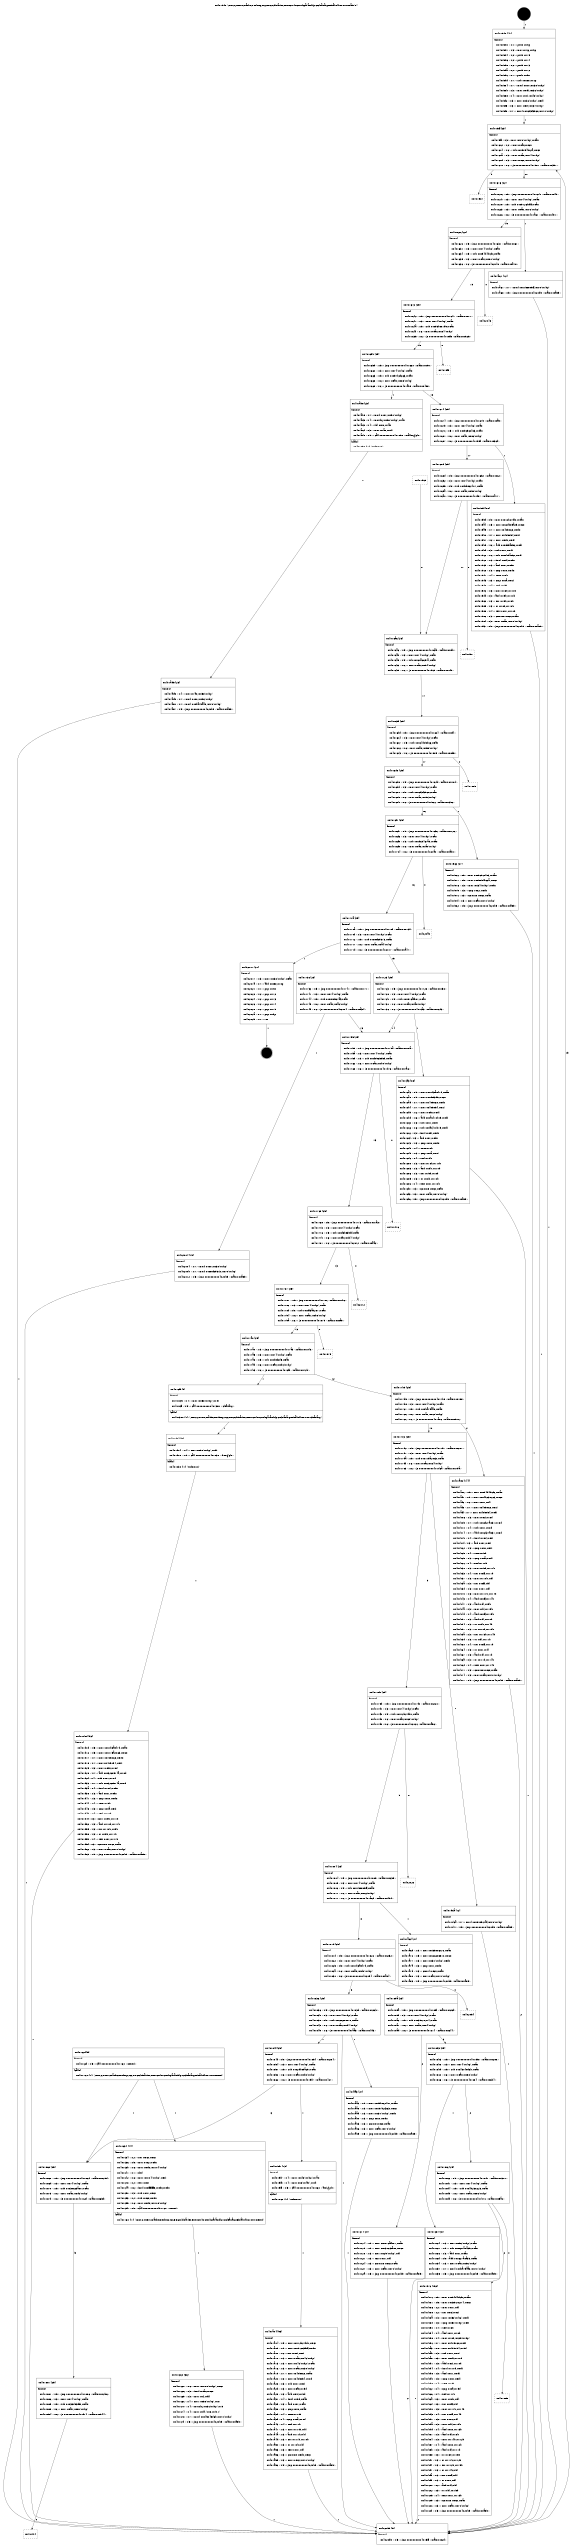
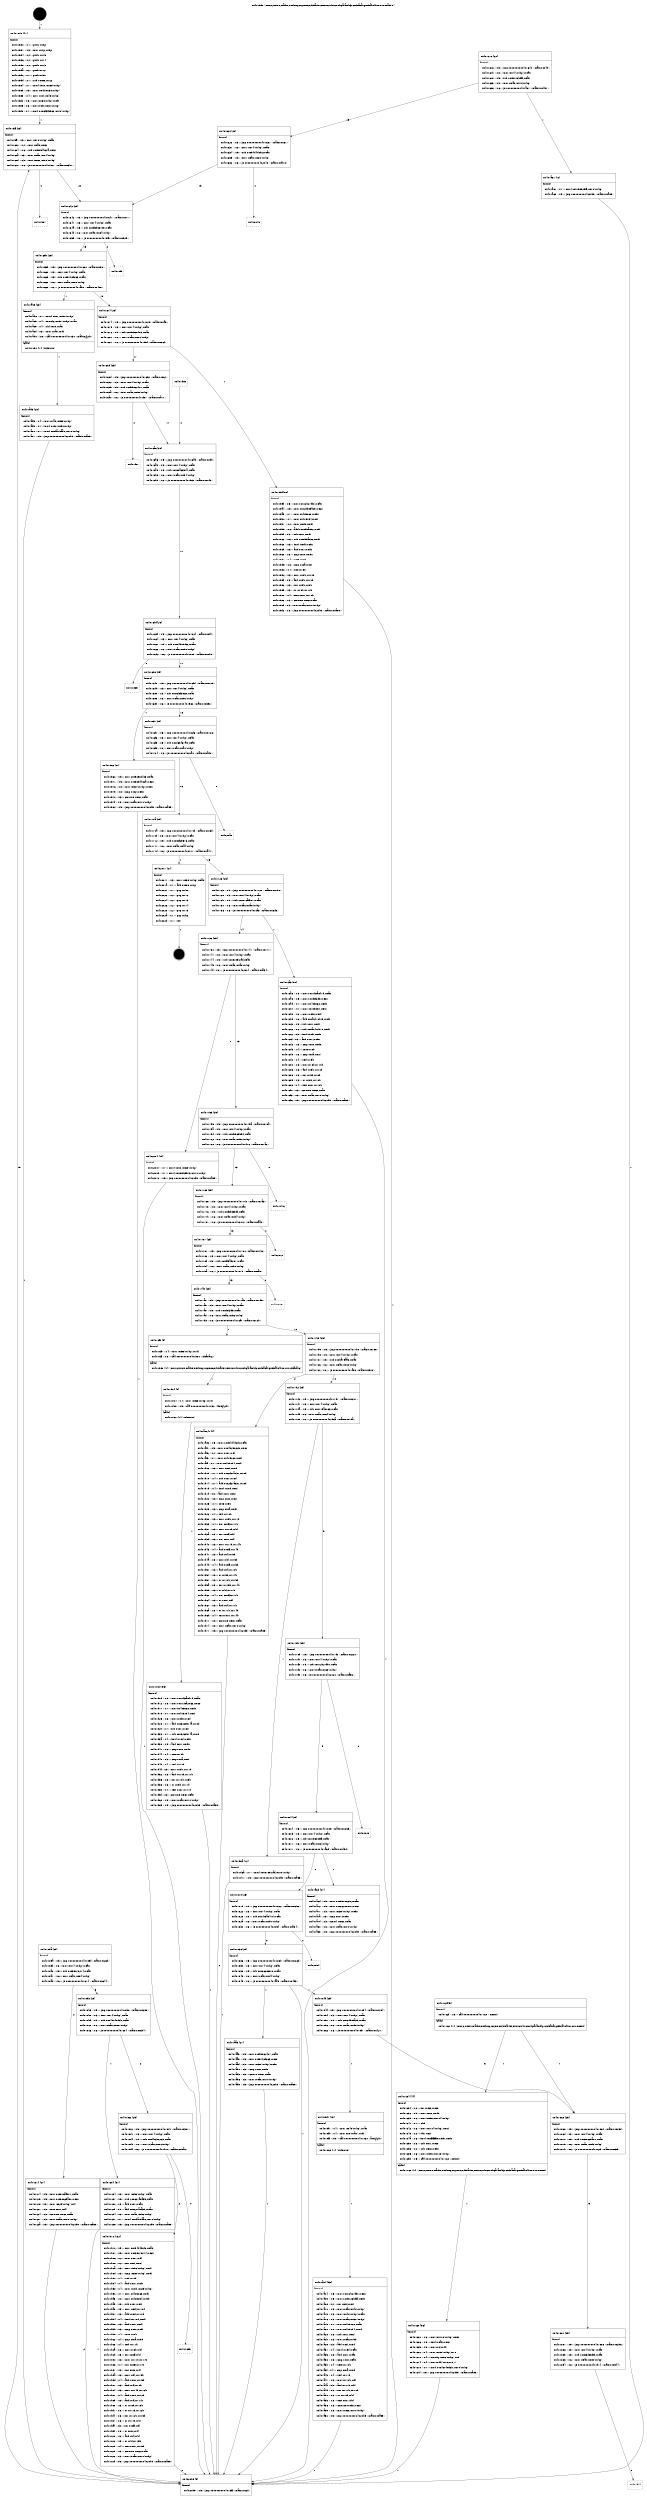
(524, 173) -> (68, 185)
(395, 1023) -> (241, 924)
